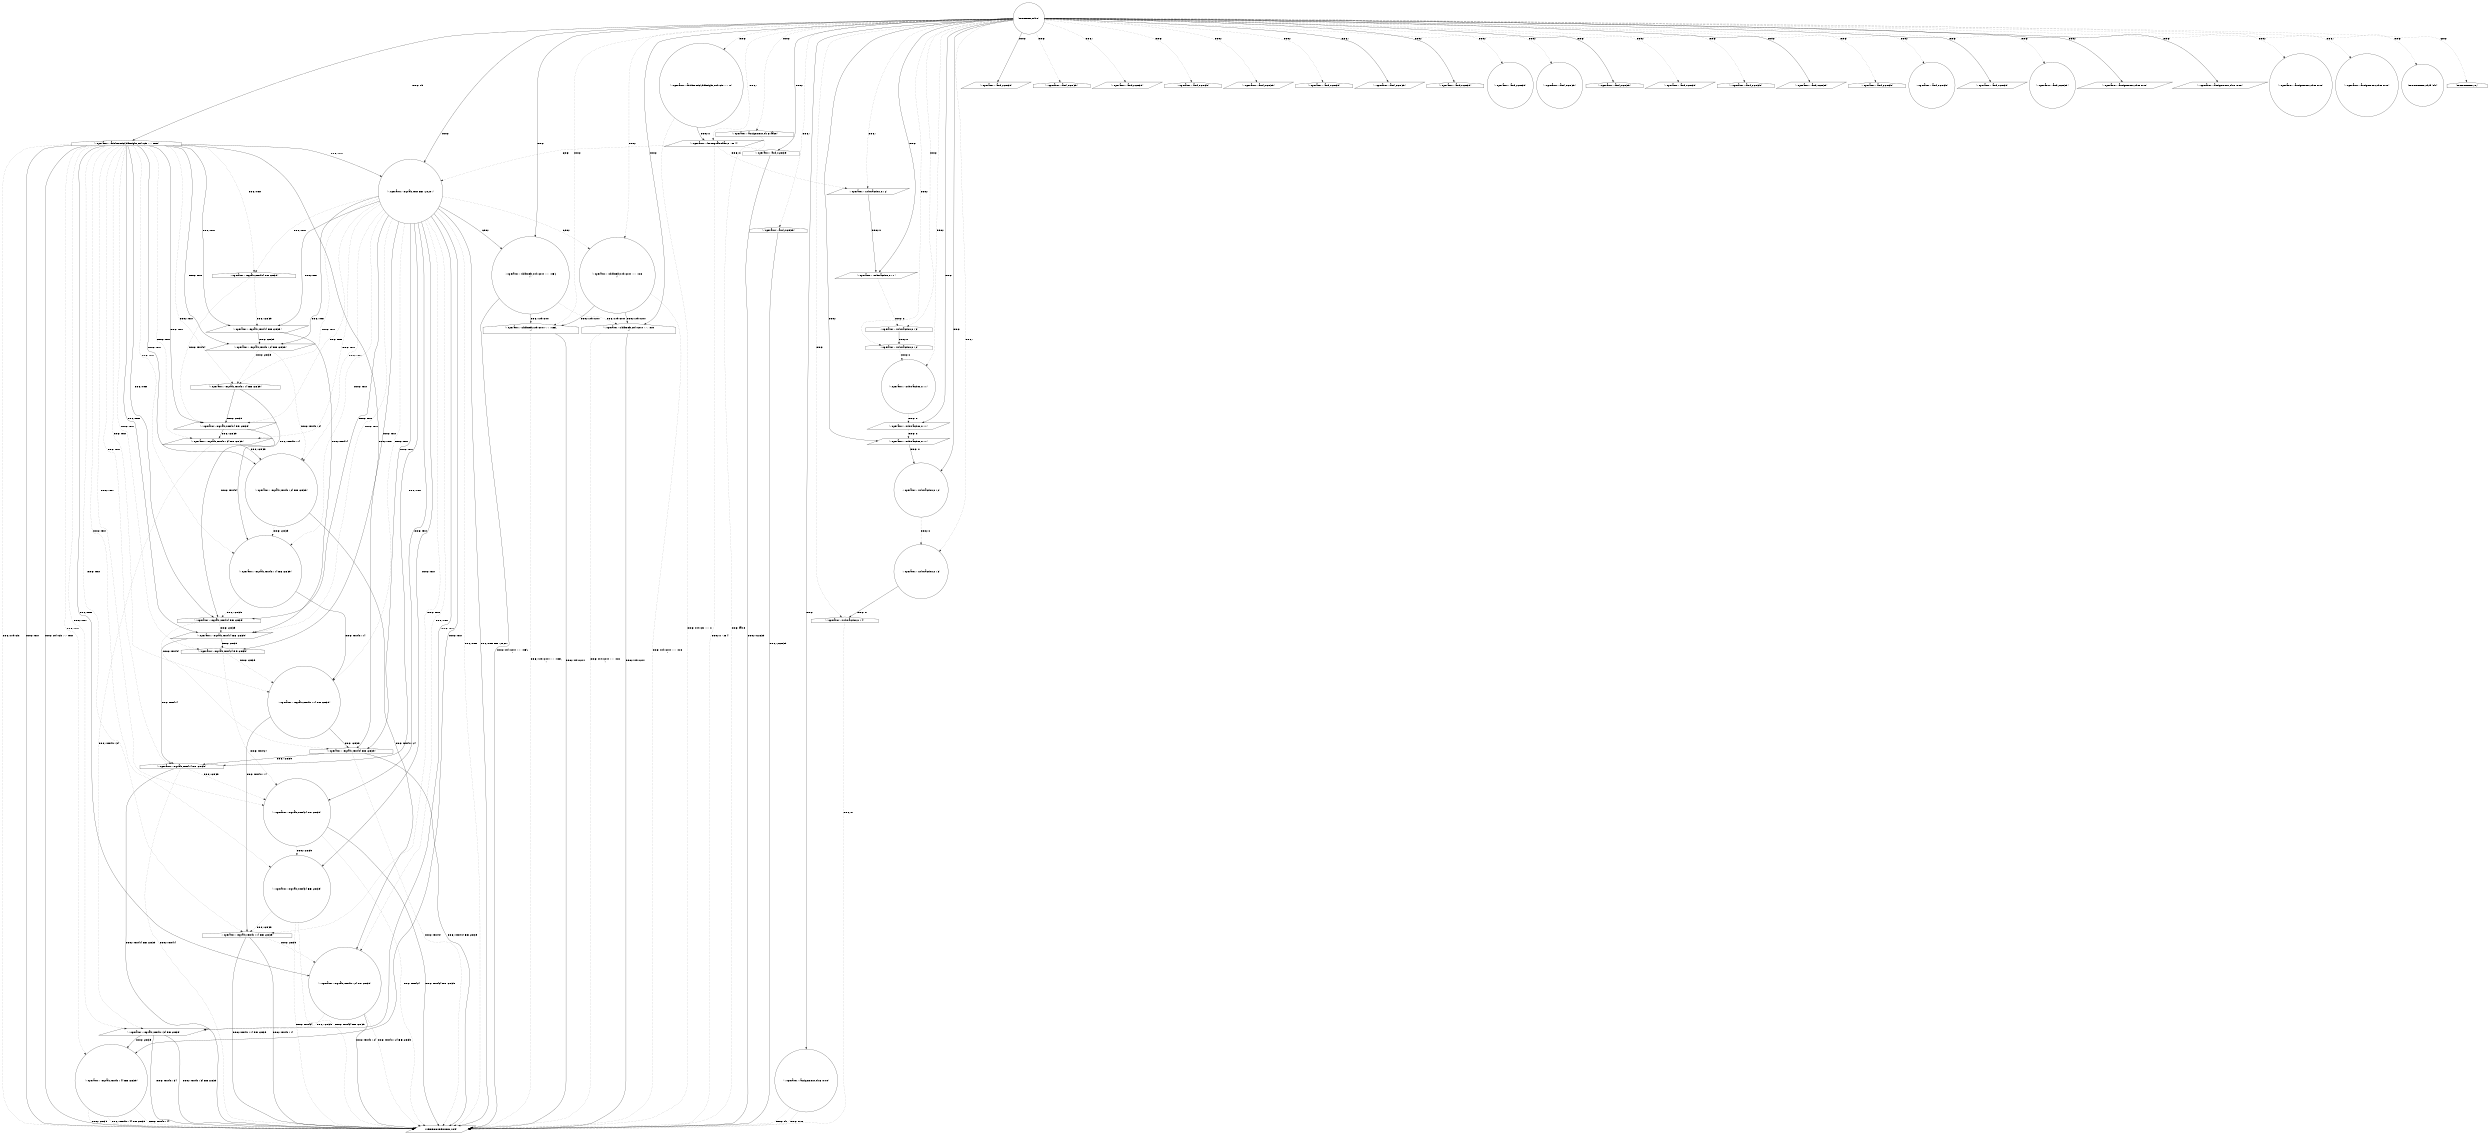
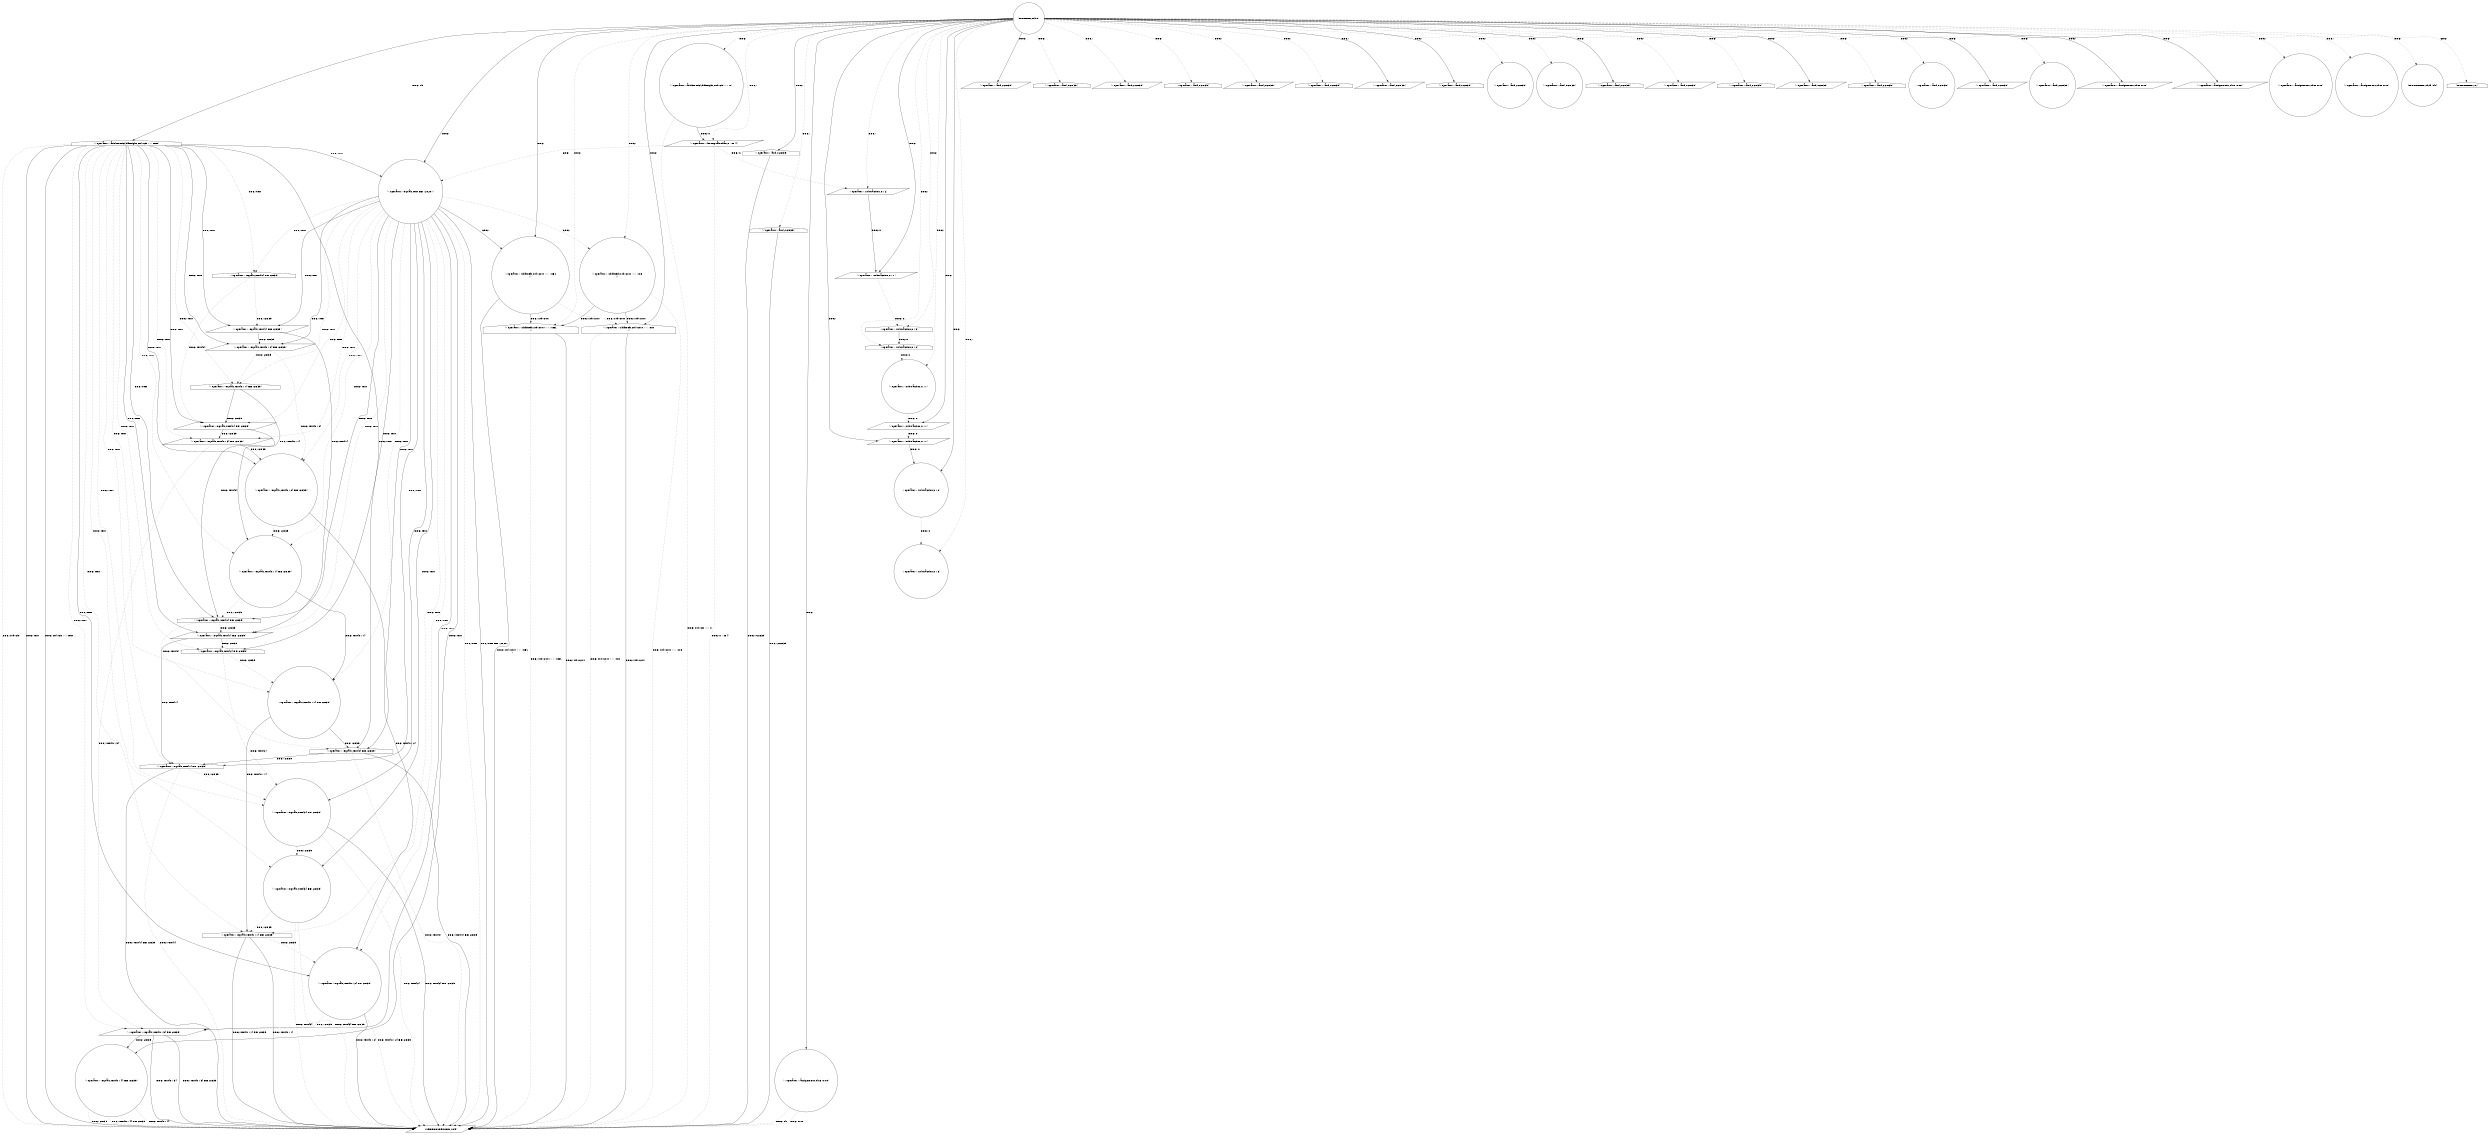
(755, 134) -> none
(66, 597) -> none
(845, 620) -> none
